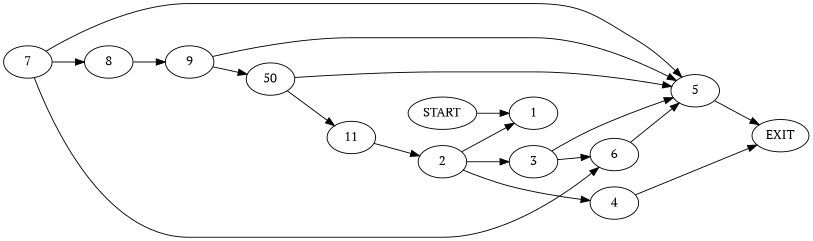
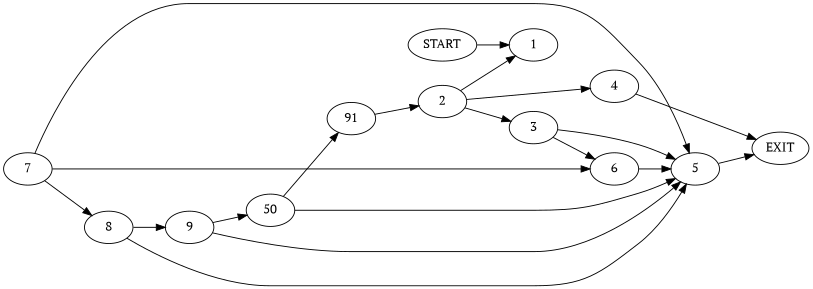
(351, 137) -> (351, 119)
none -> (418, 286)
